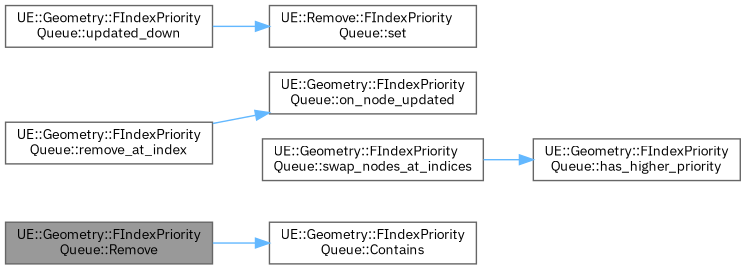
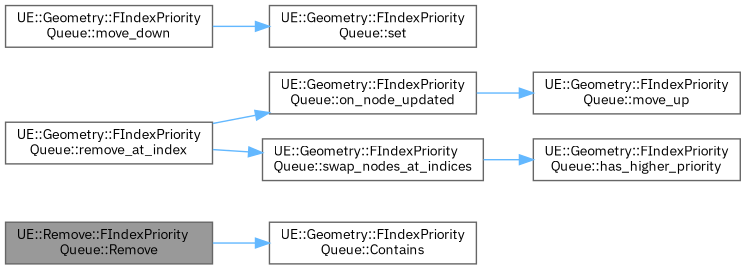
(109, 26) -> (109, 26)
(373, 26) -> (373, 26)
none -> (637, 93)
none -> (231, 151)
(109, 243) -> (109, 243)
